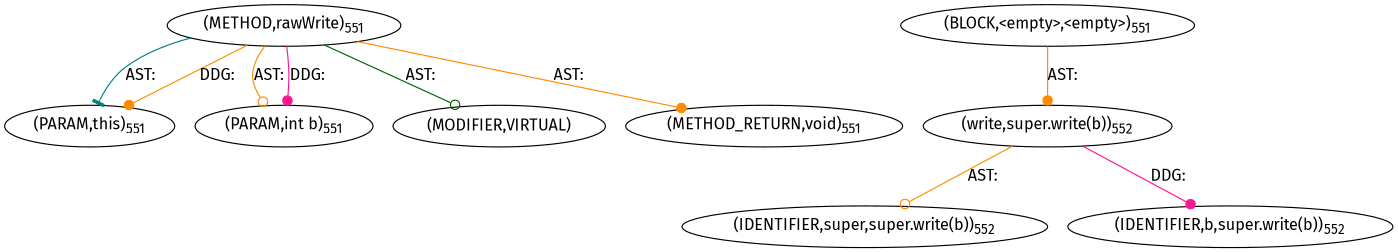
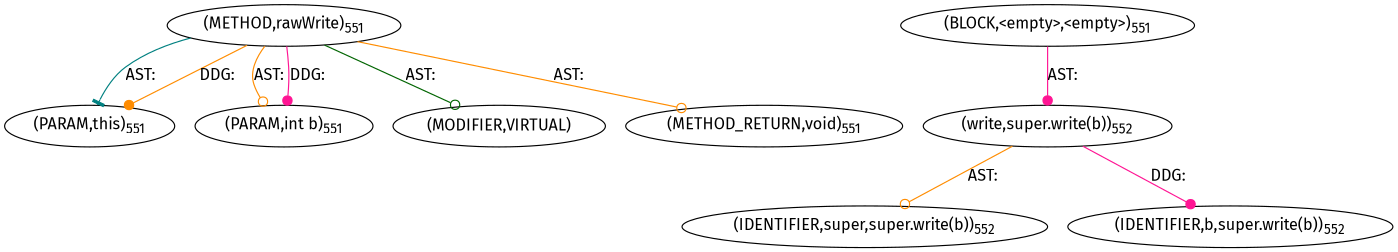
(1048, 71) -> (1048, 71)
(517, 74) -> (517, 74)
